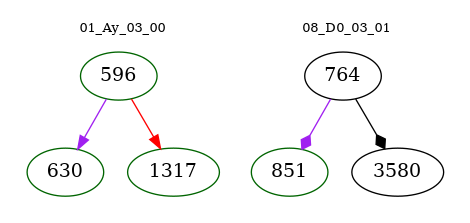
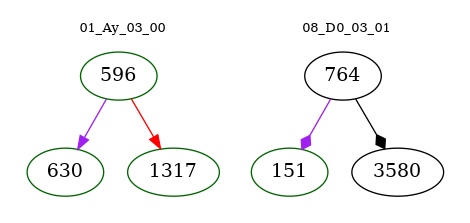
(290, 172) -> (290, 172)
